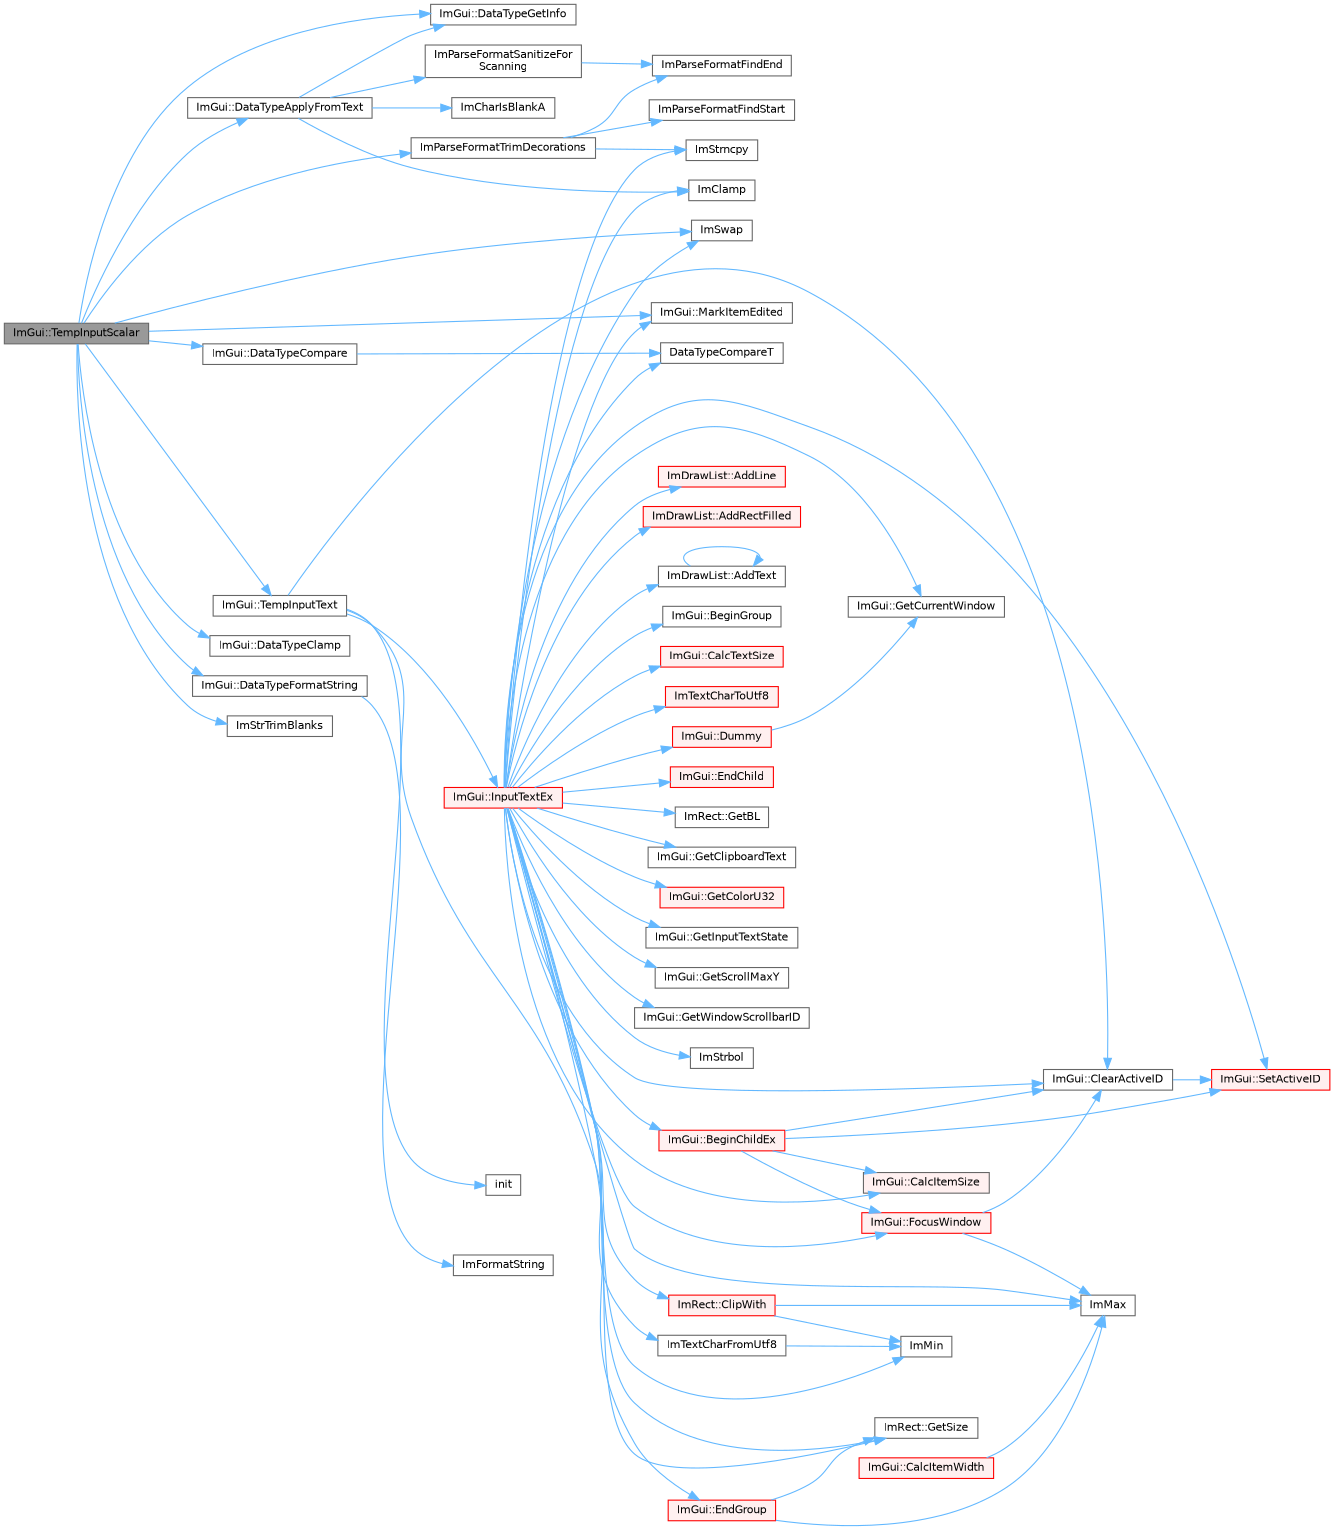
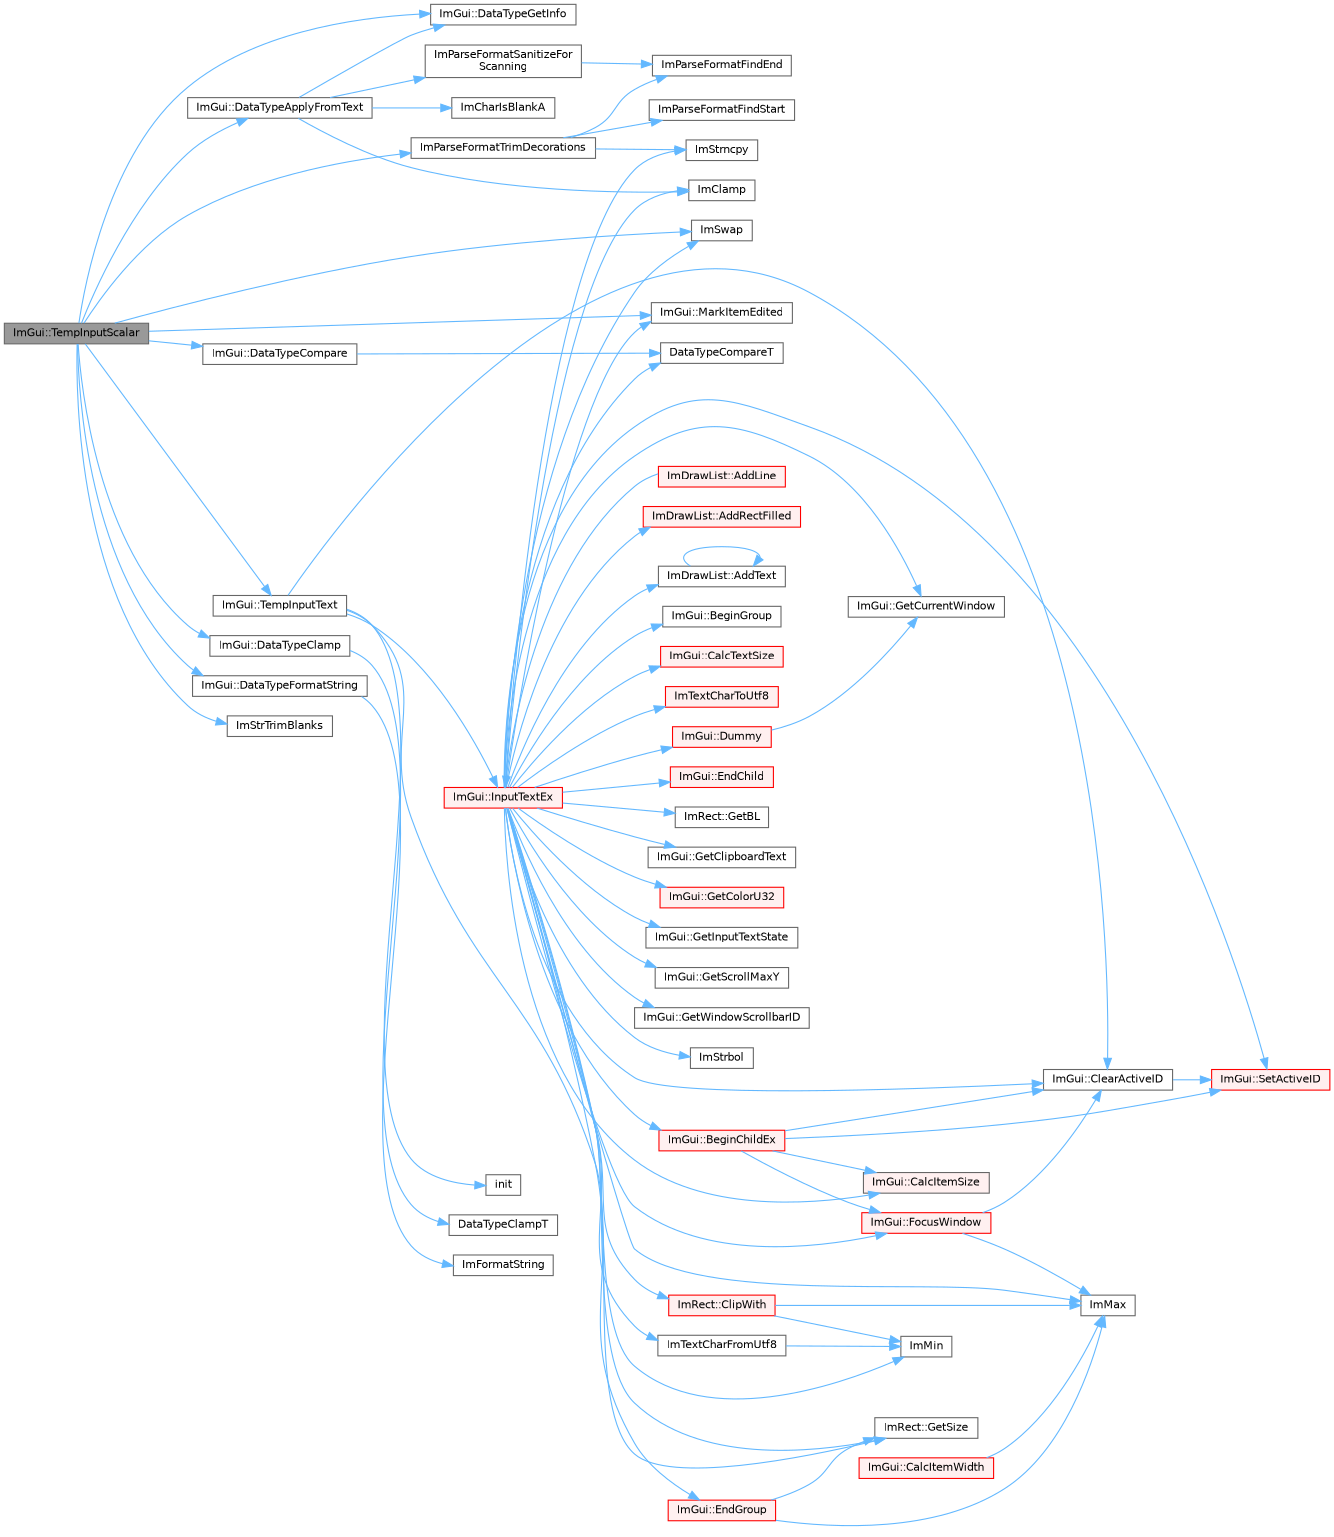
(555, 617) -> (551, 607)
none -> (503, 1225)
